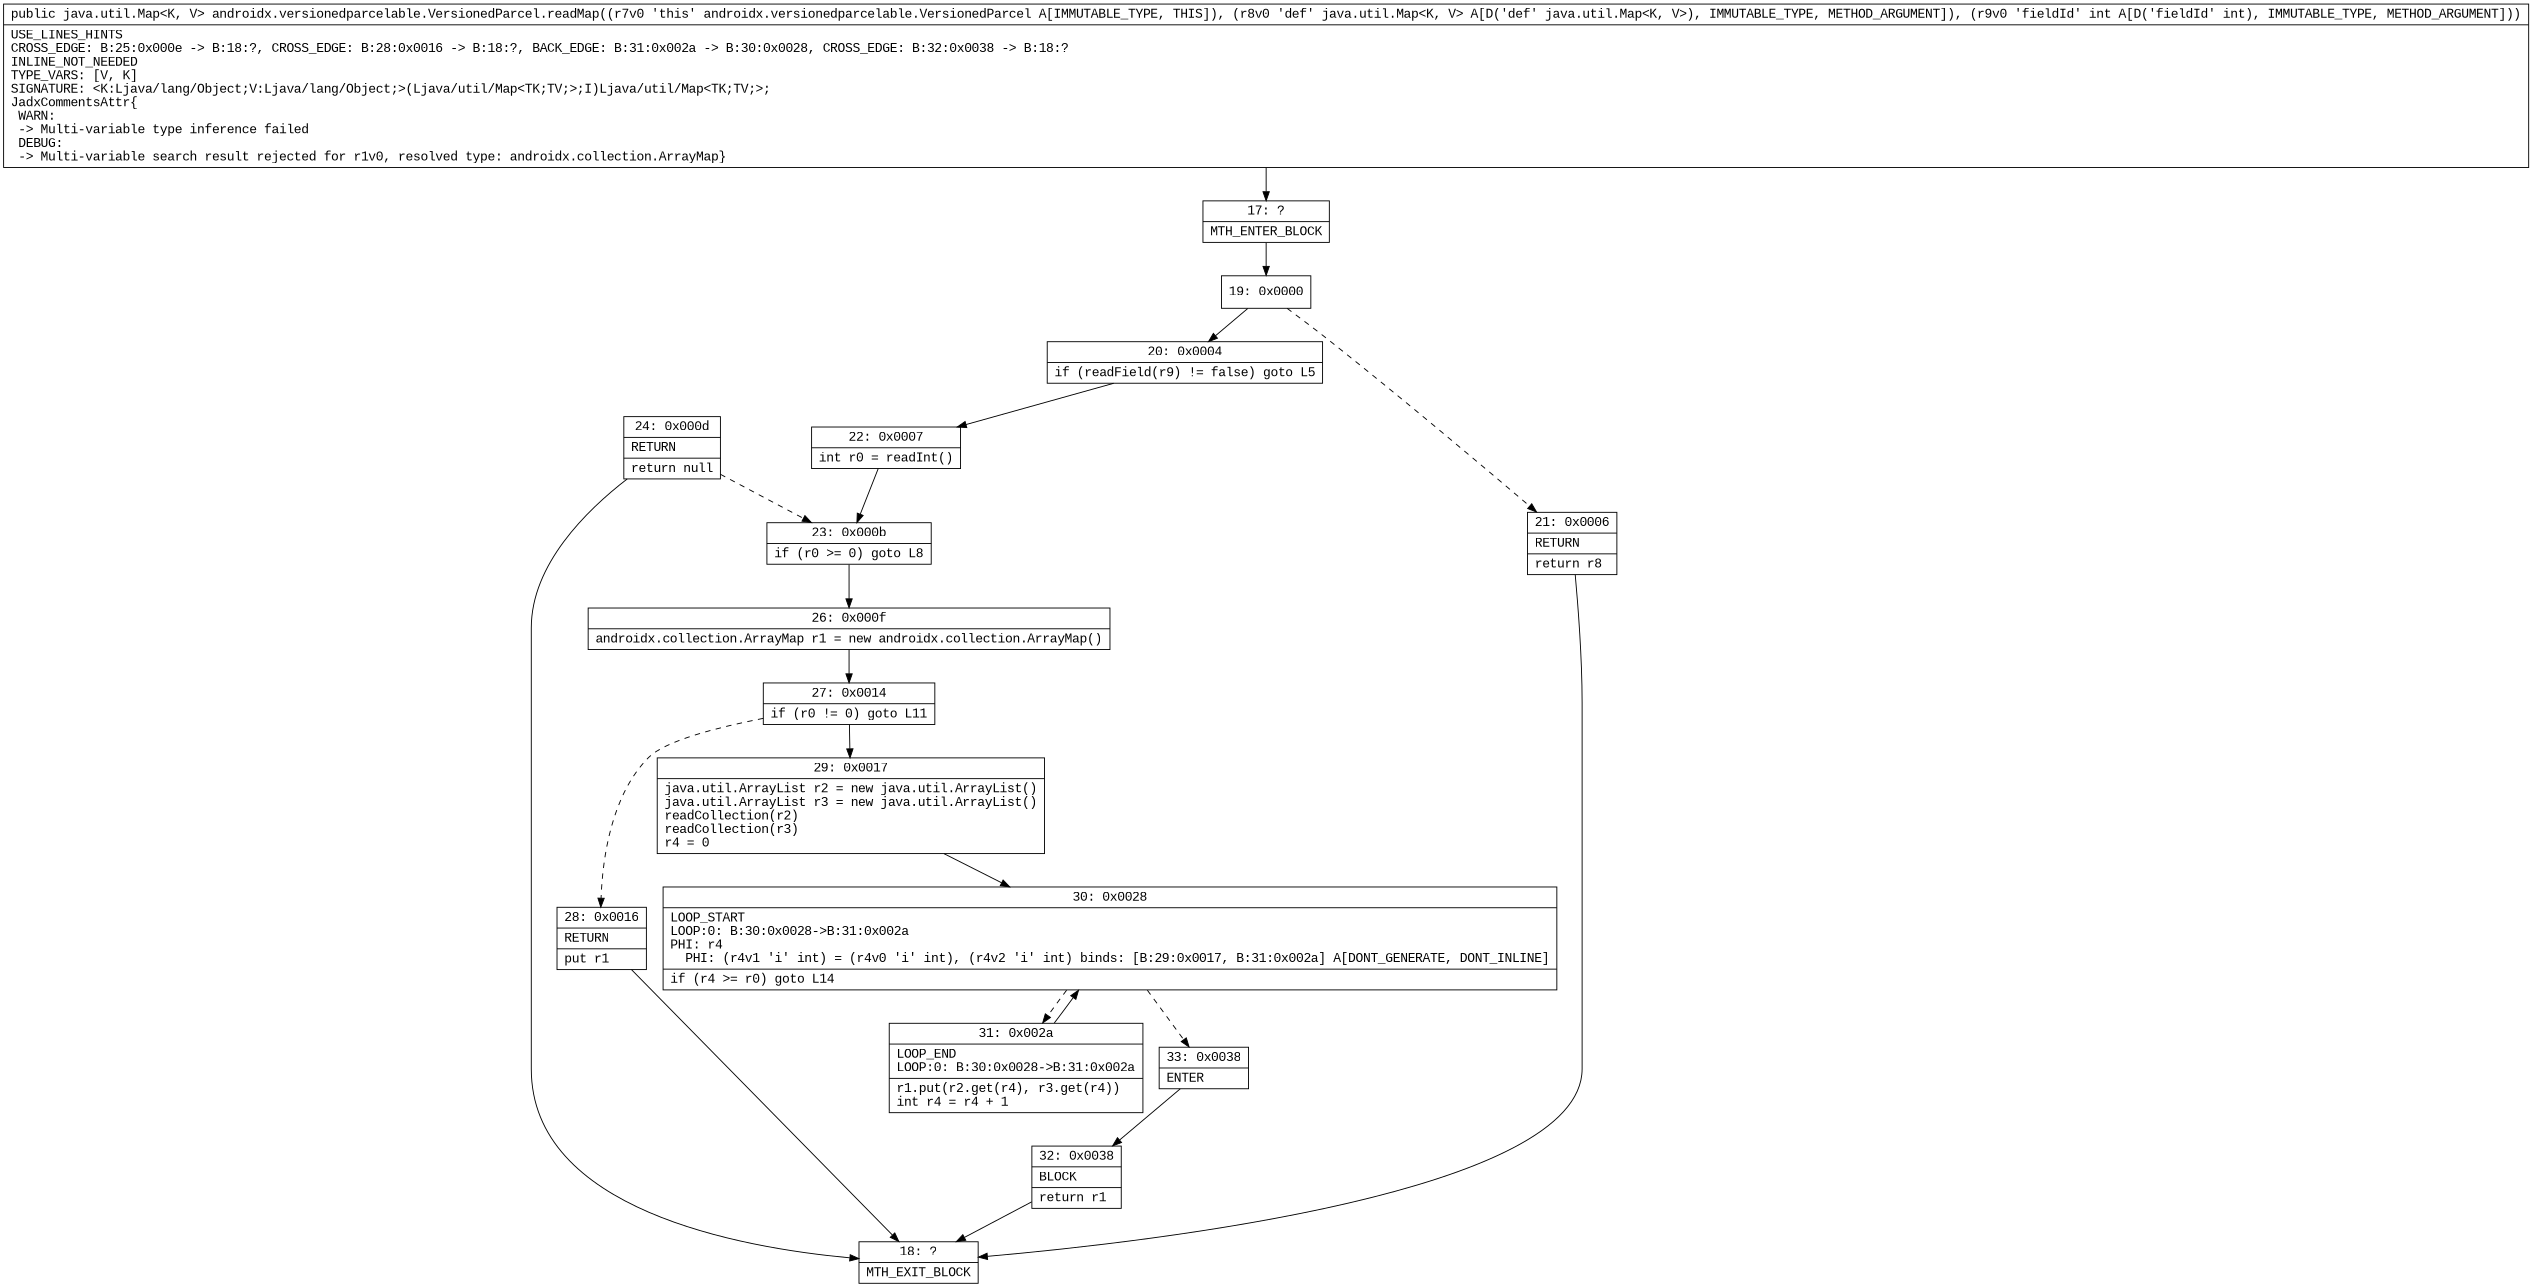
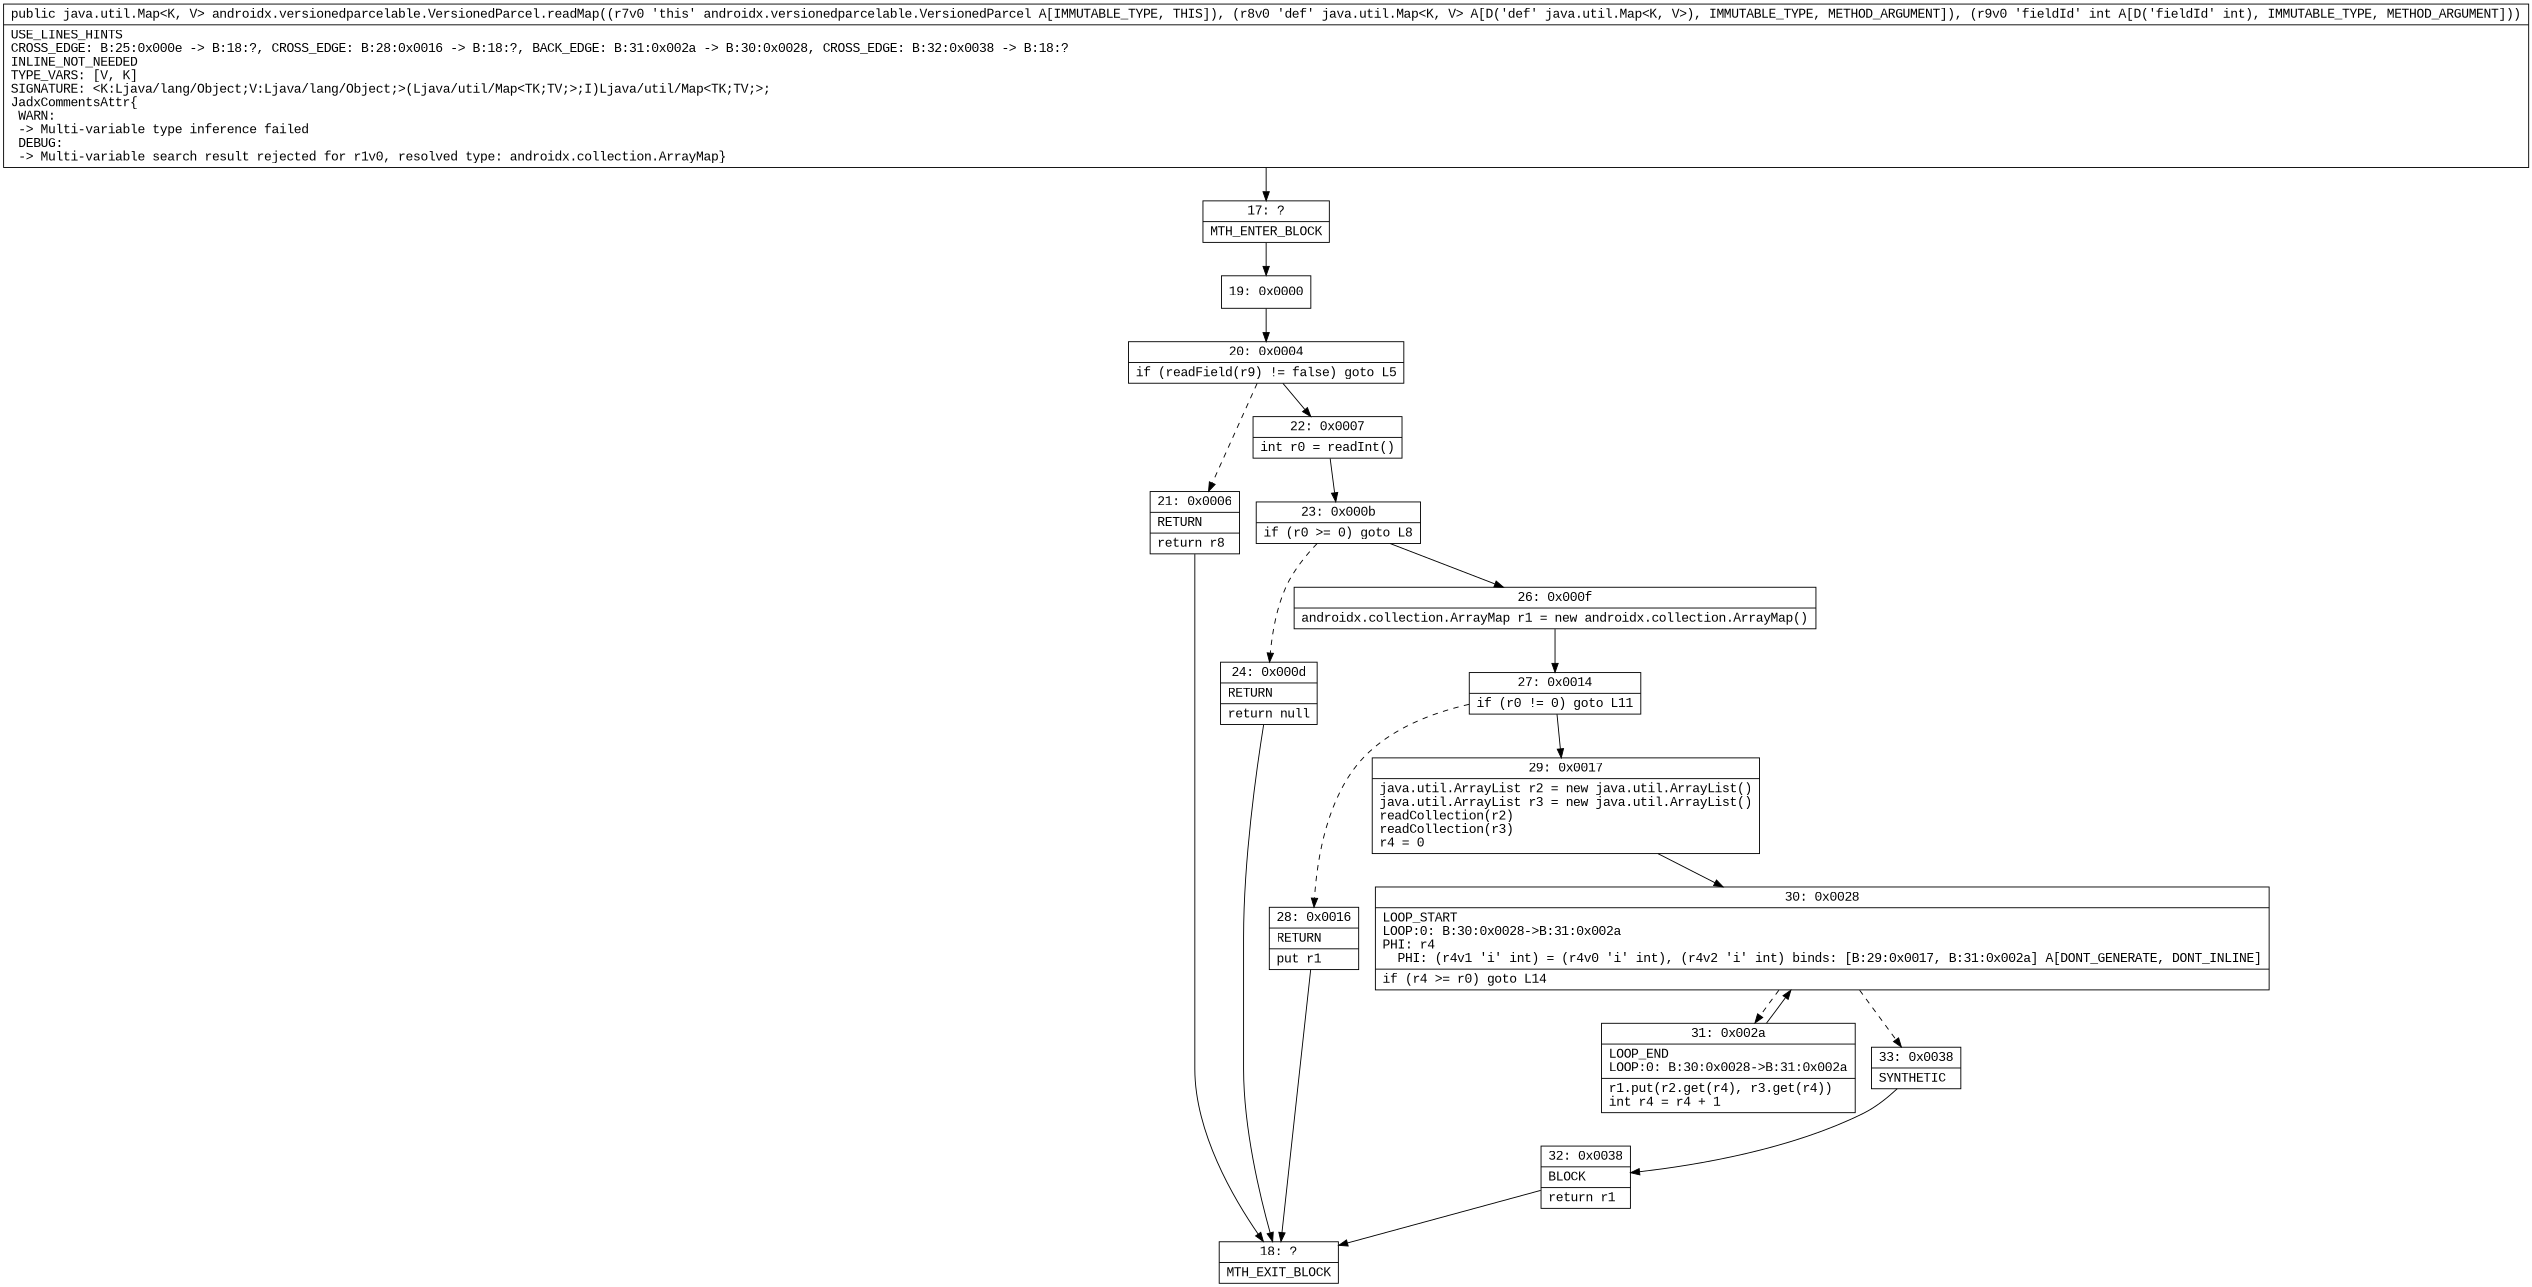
(1410, 405) -> (1235, 433)
(762, 496) -> (1283, 594)
(1185, 1078) -> (1913, 1078)
